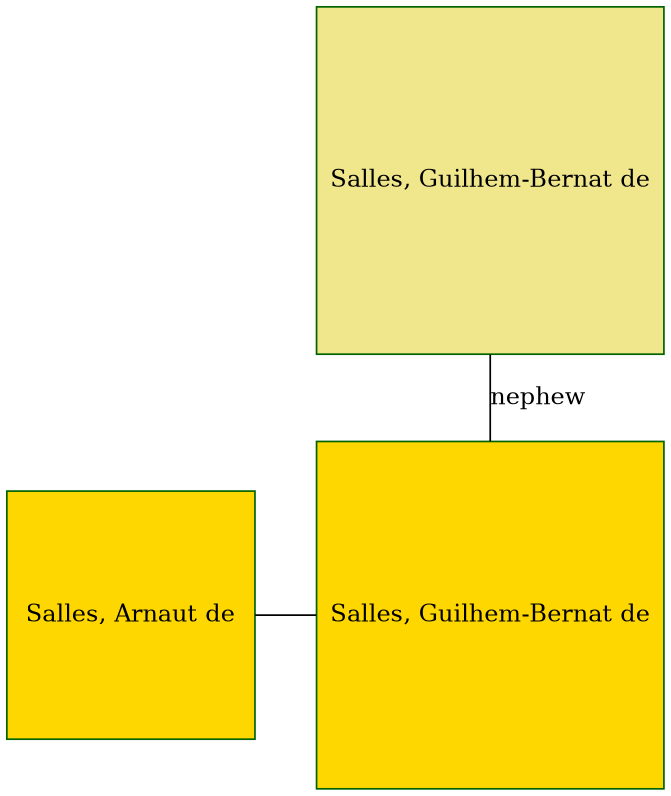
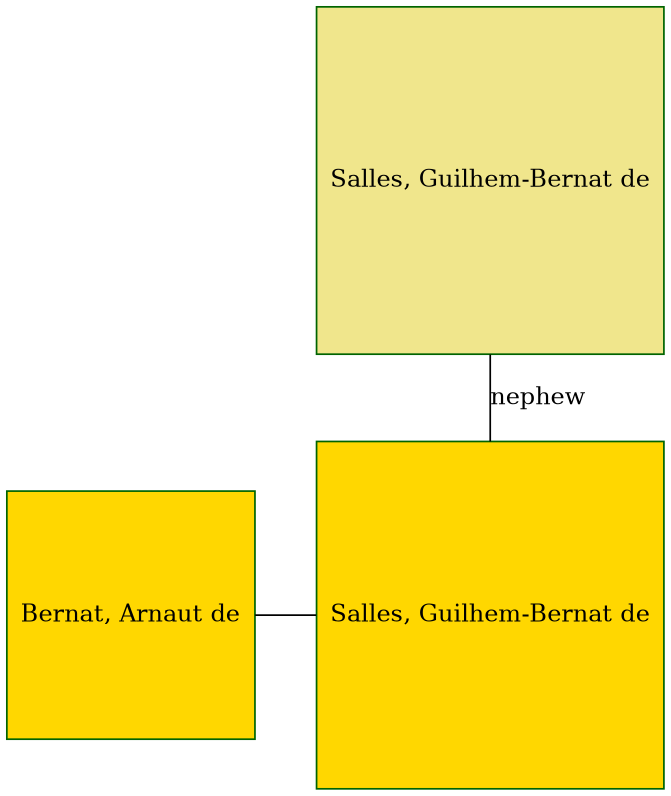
(131, 615) -> (131, 615)
